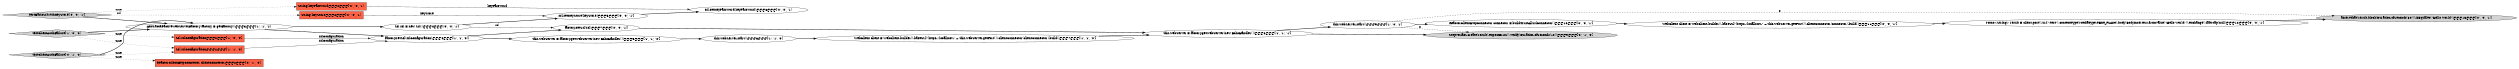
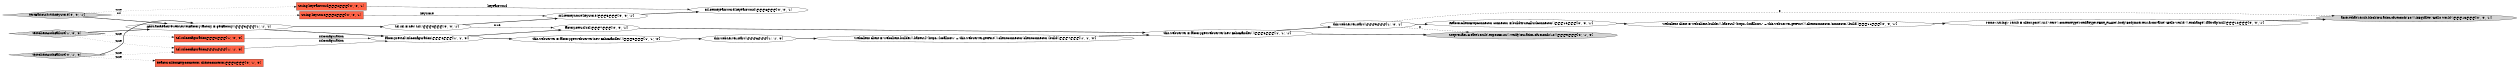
(497, 26) -> (497, 26)
